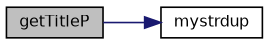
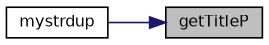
(124, 23) -> (129, 23)
